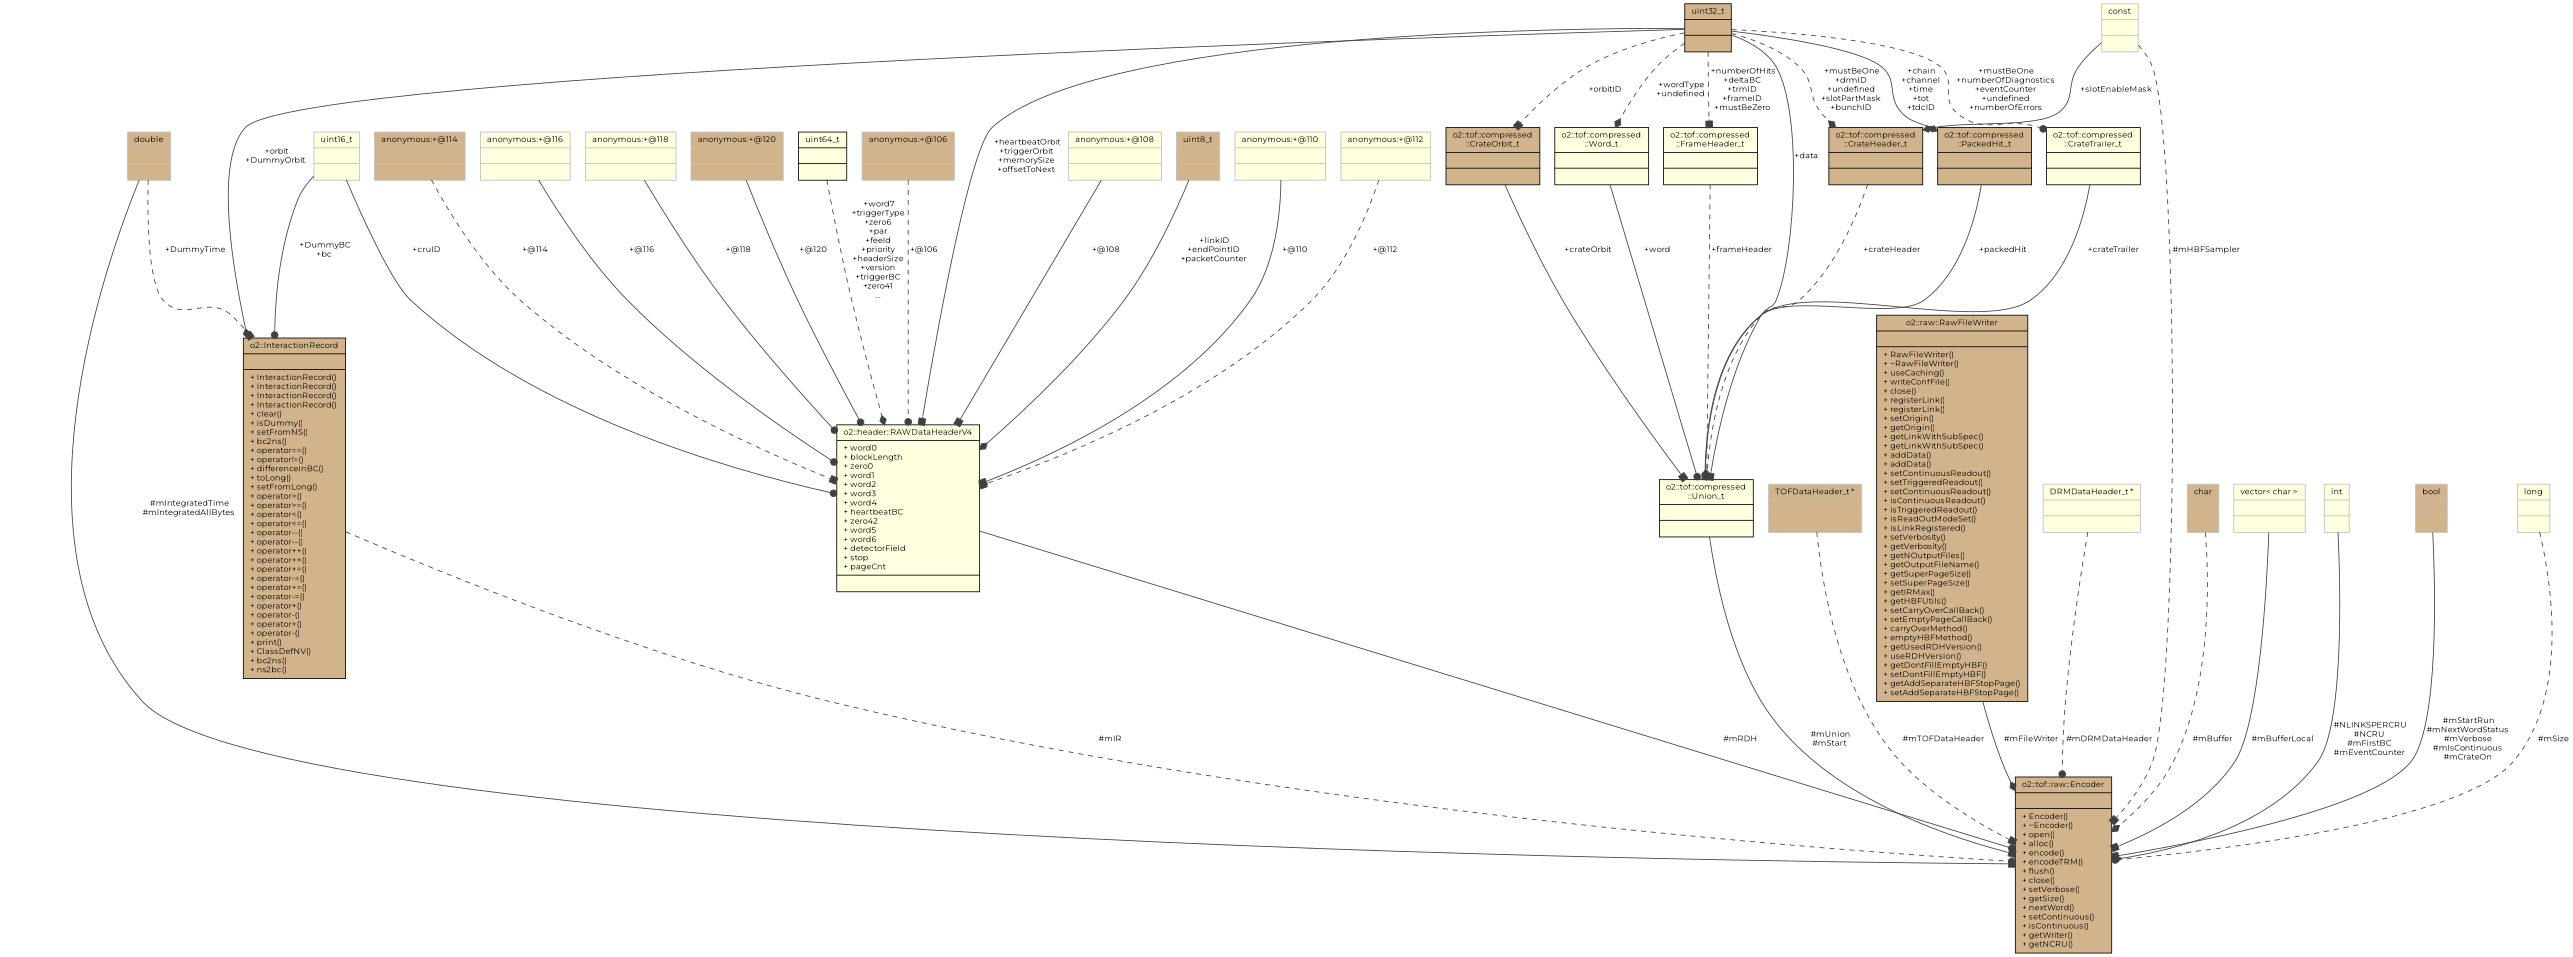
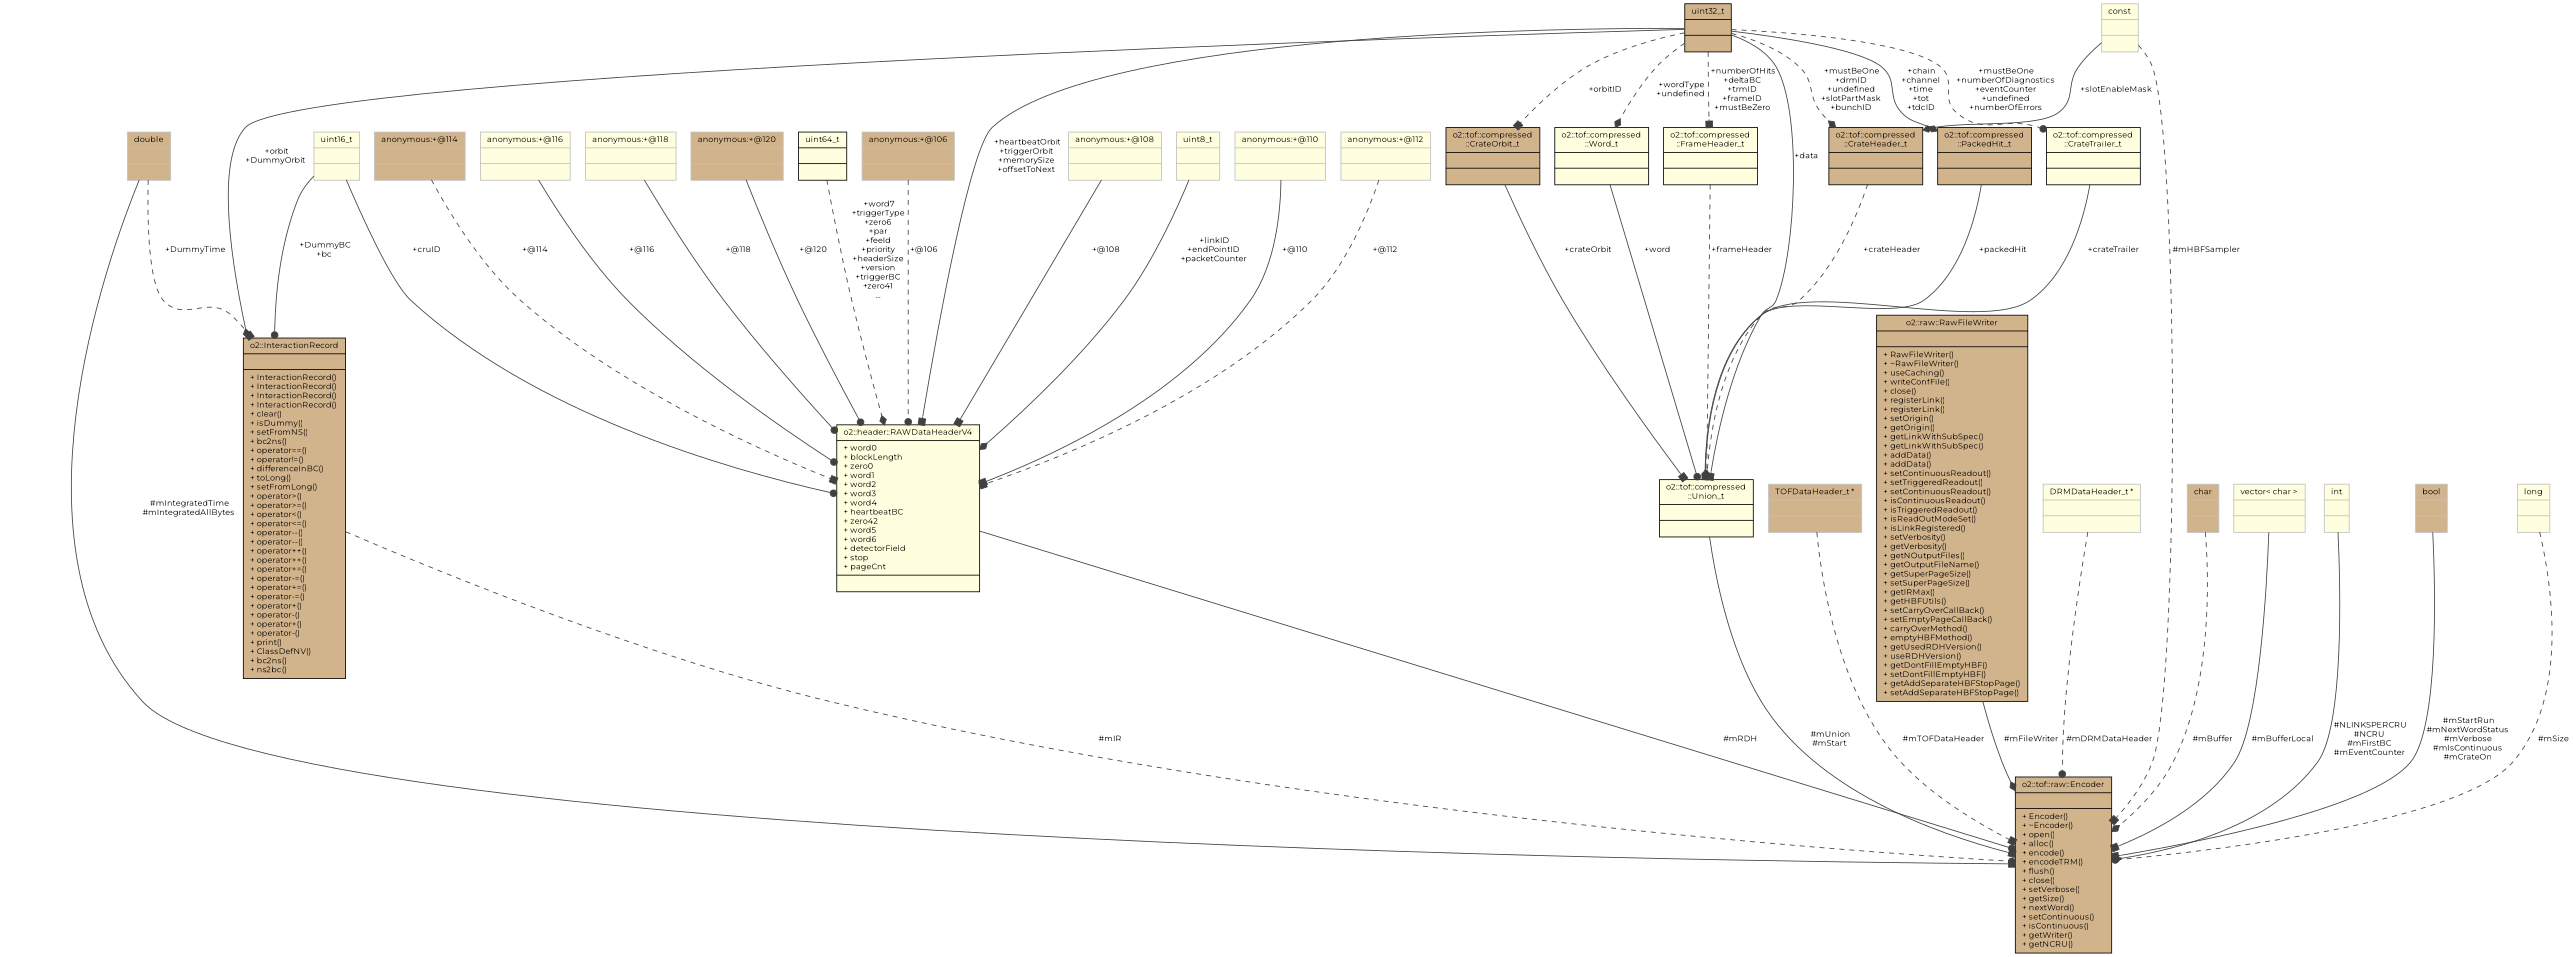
(1198, 156) -> (1198, 156)
